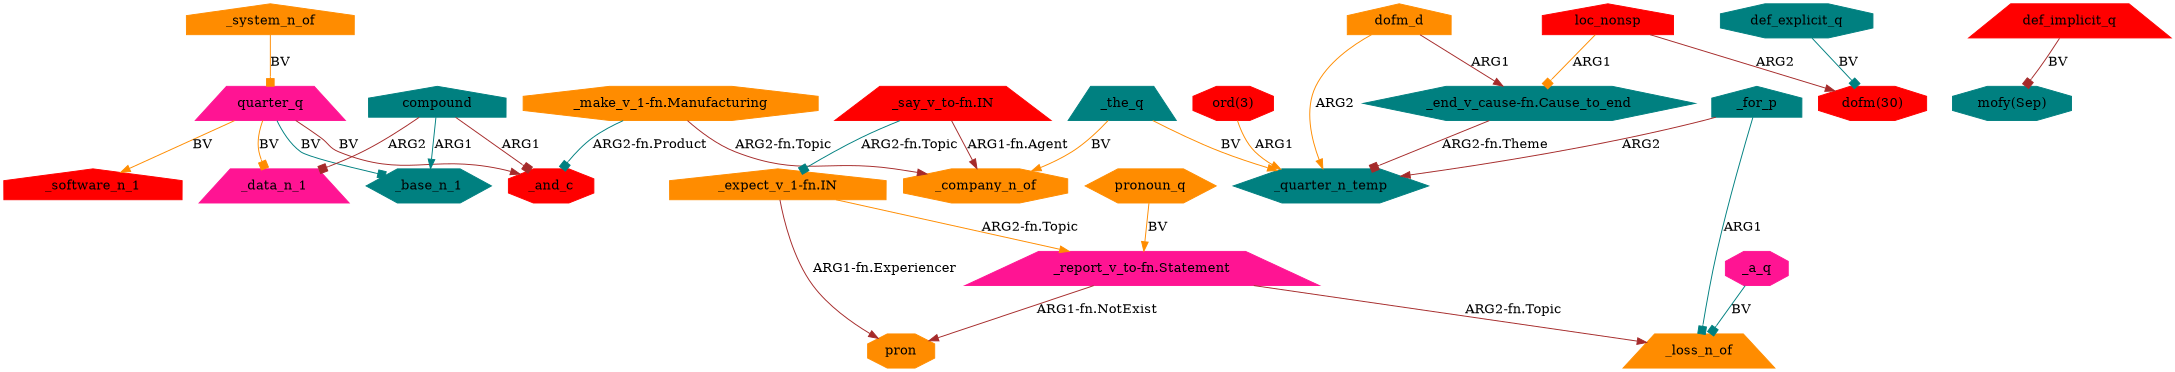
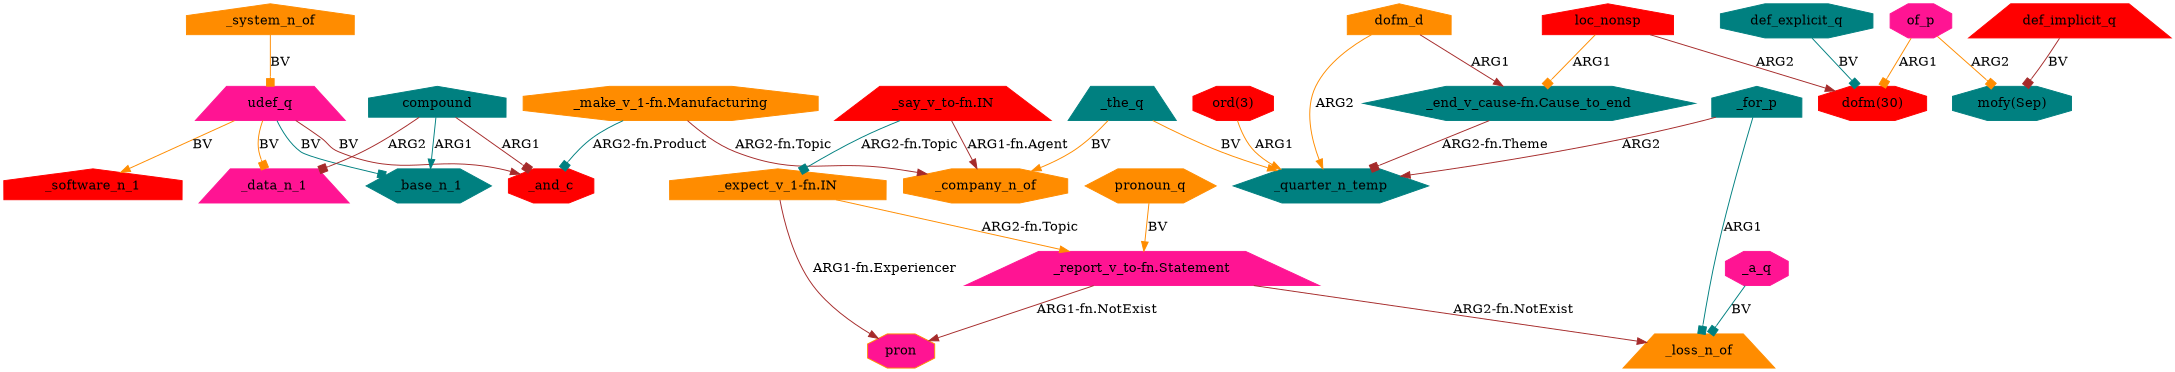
none -> (1921, 21)
(270, 103) -> (270, 103)
(1514, 310) -> (1514, 310)
(901, 351) -> (901, 351)
